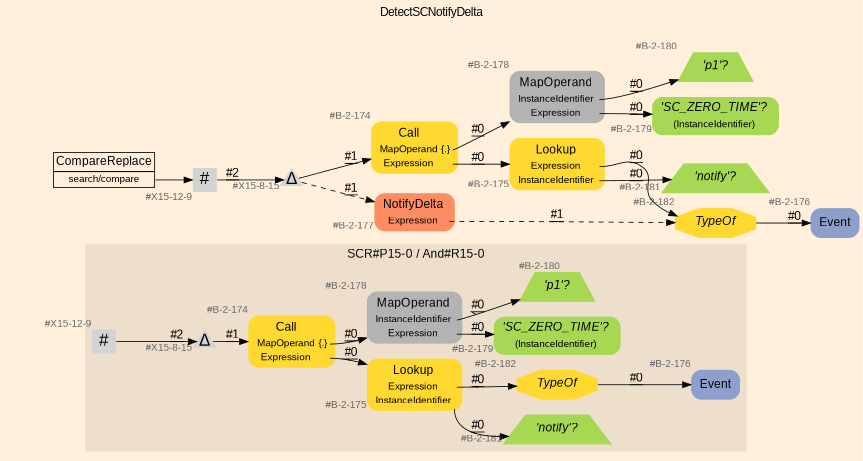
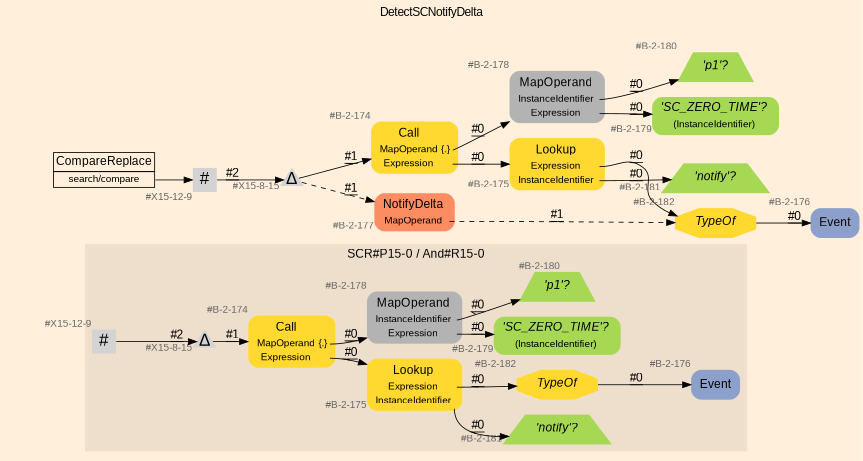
(413, 221) -> (413, 221)
